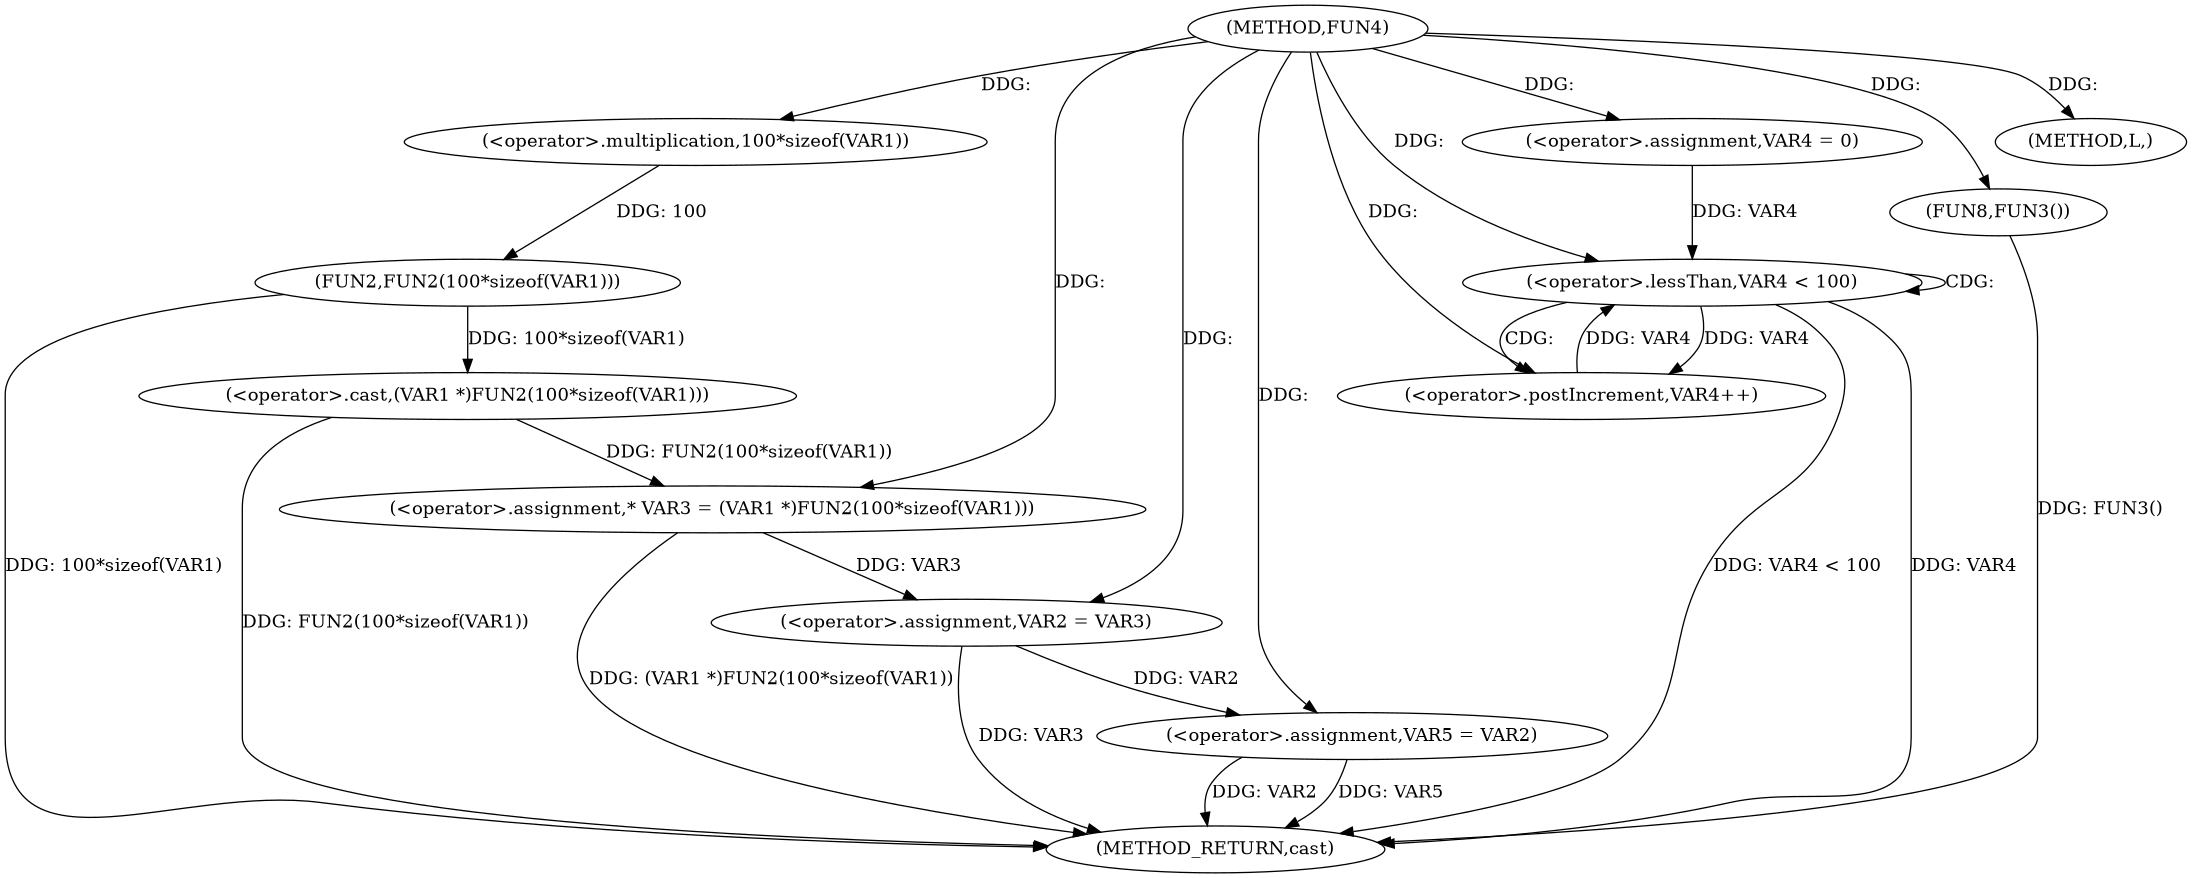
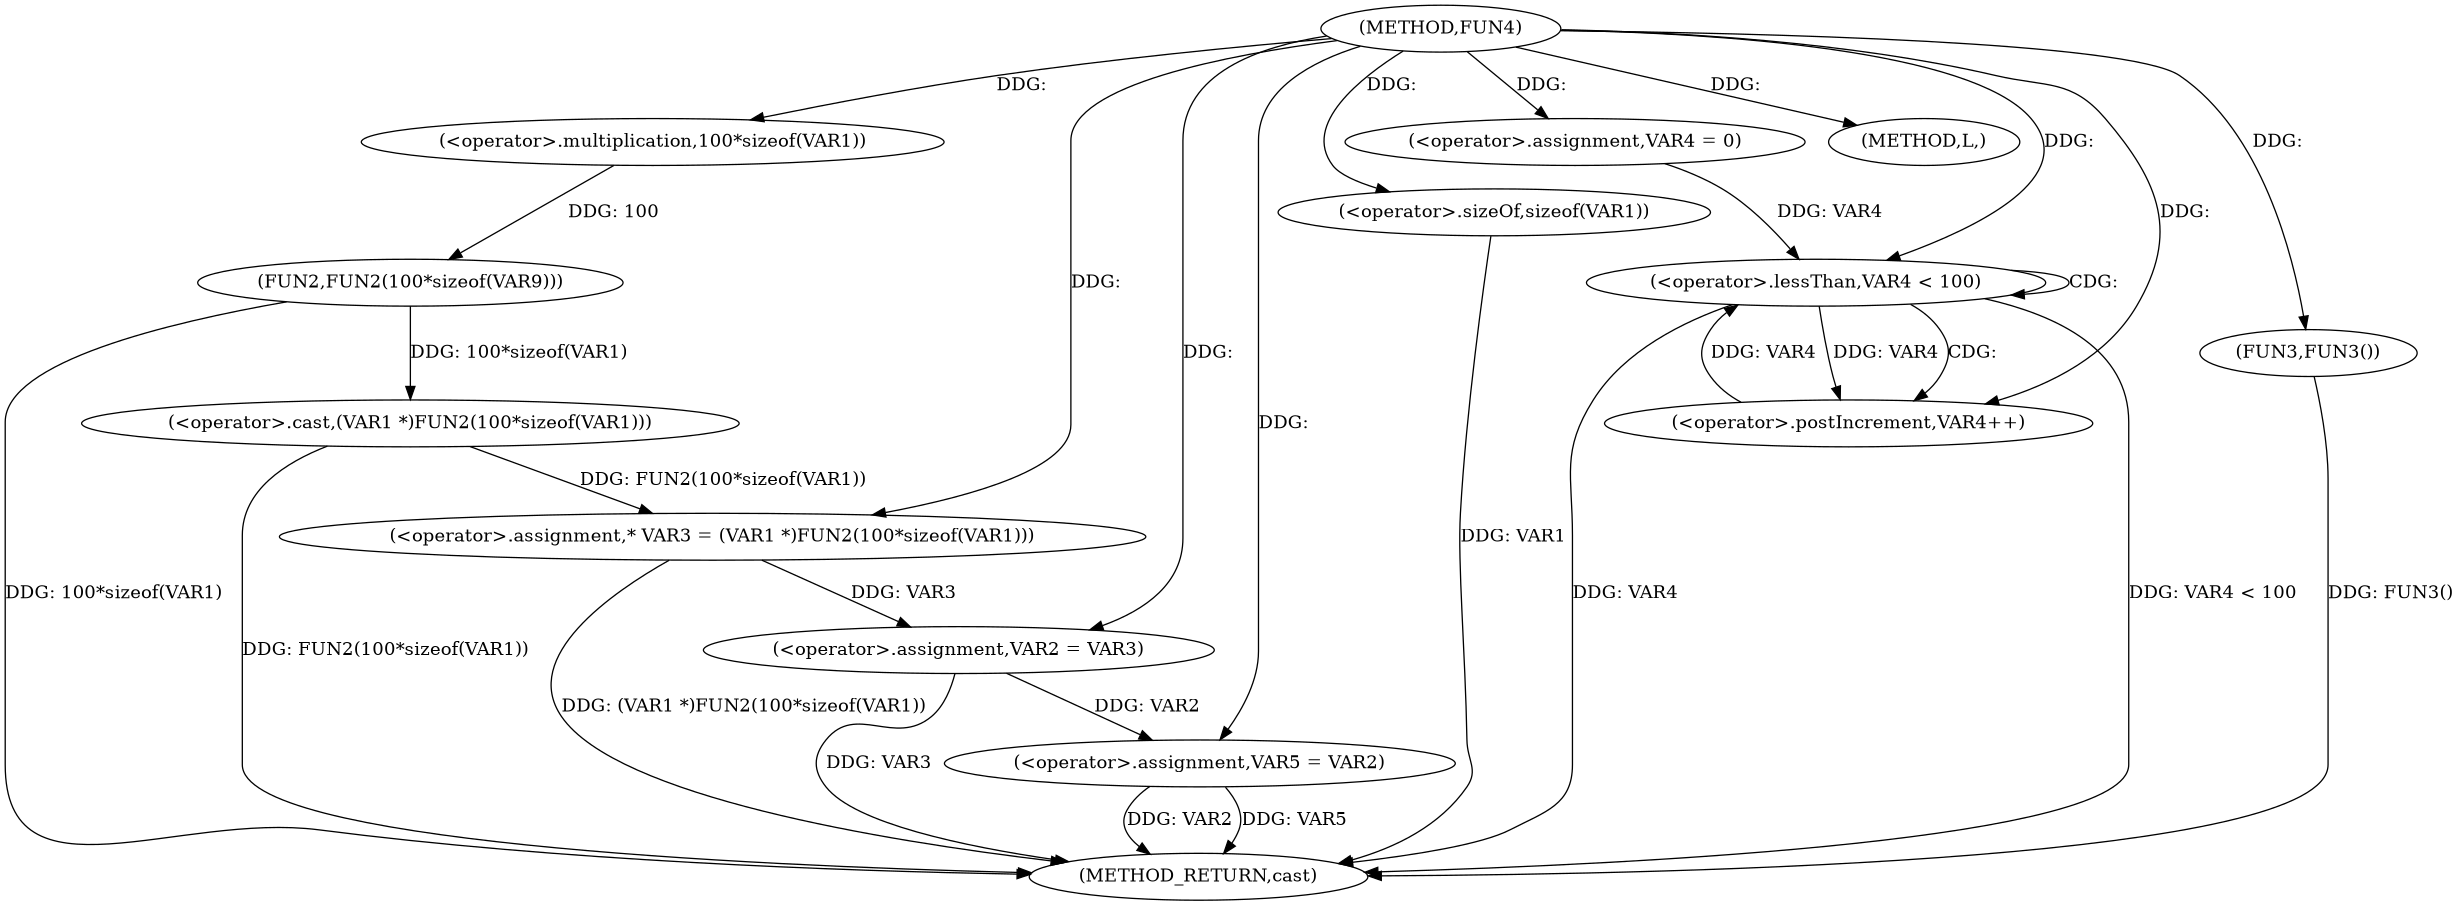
none -> (1494, 212)
(1998, 212) -> (2309, 353)
(468, 283) -> (410, 283)
